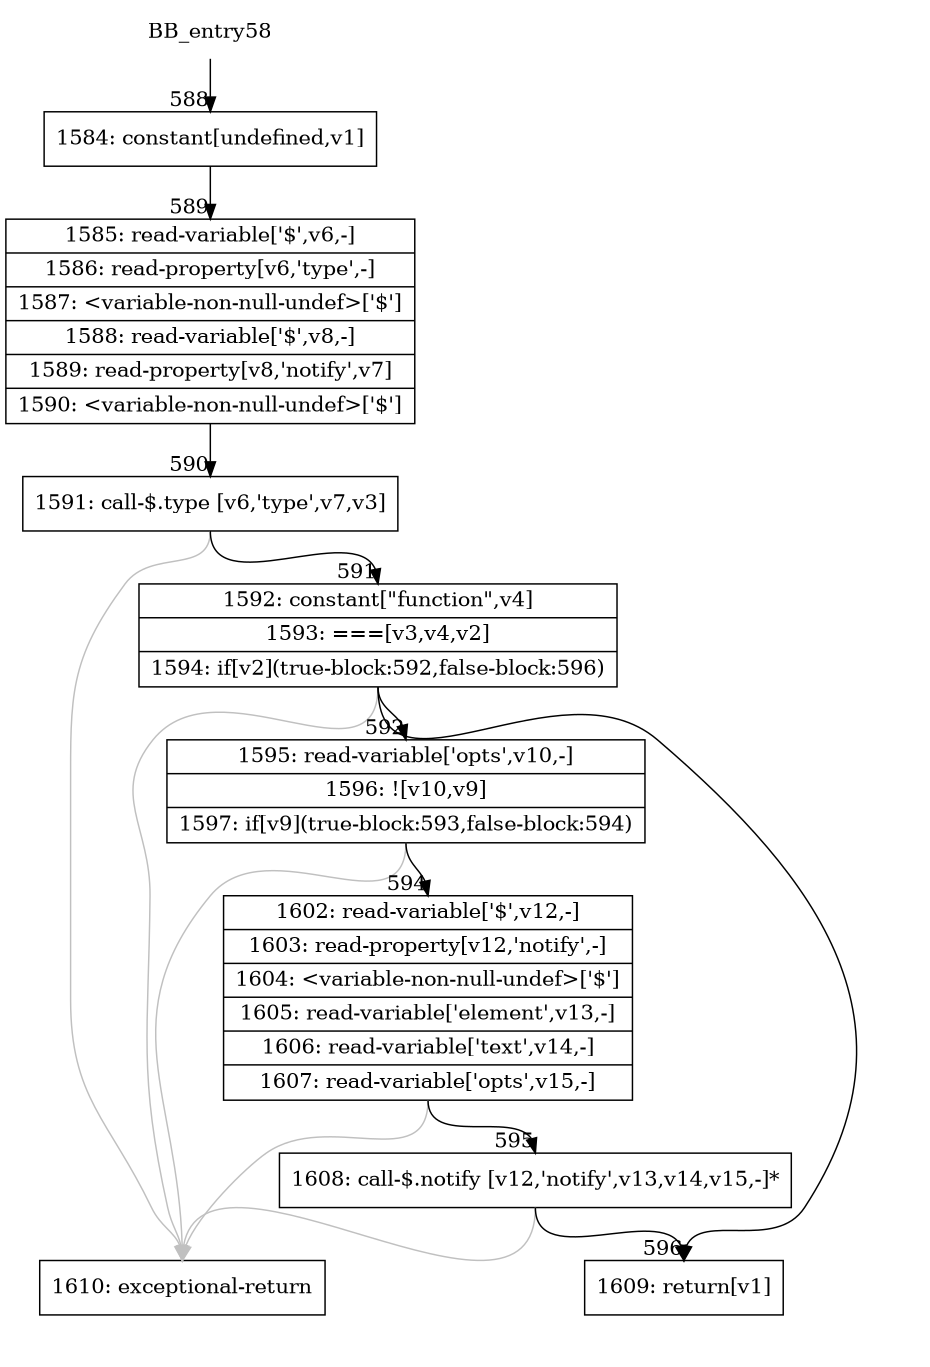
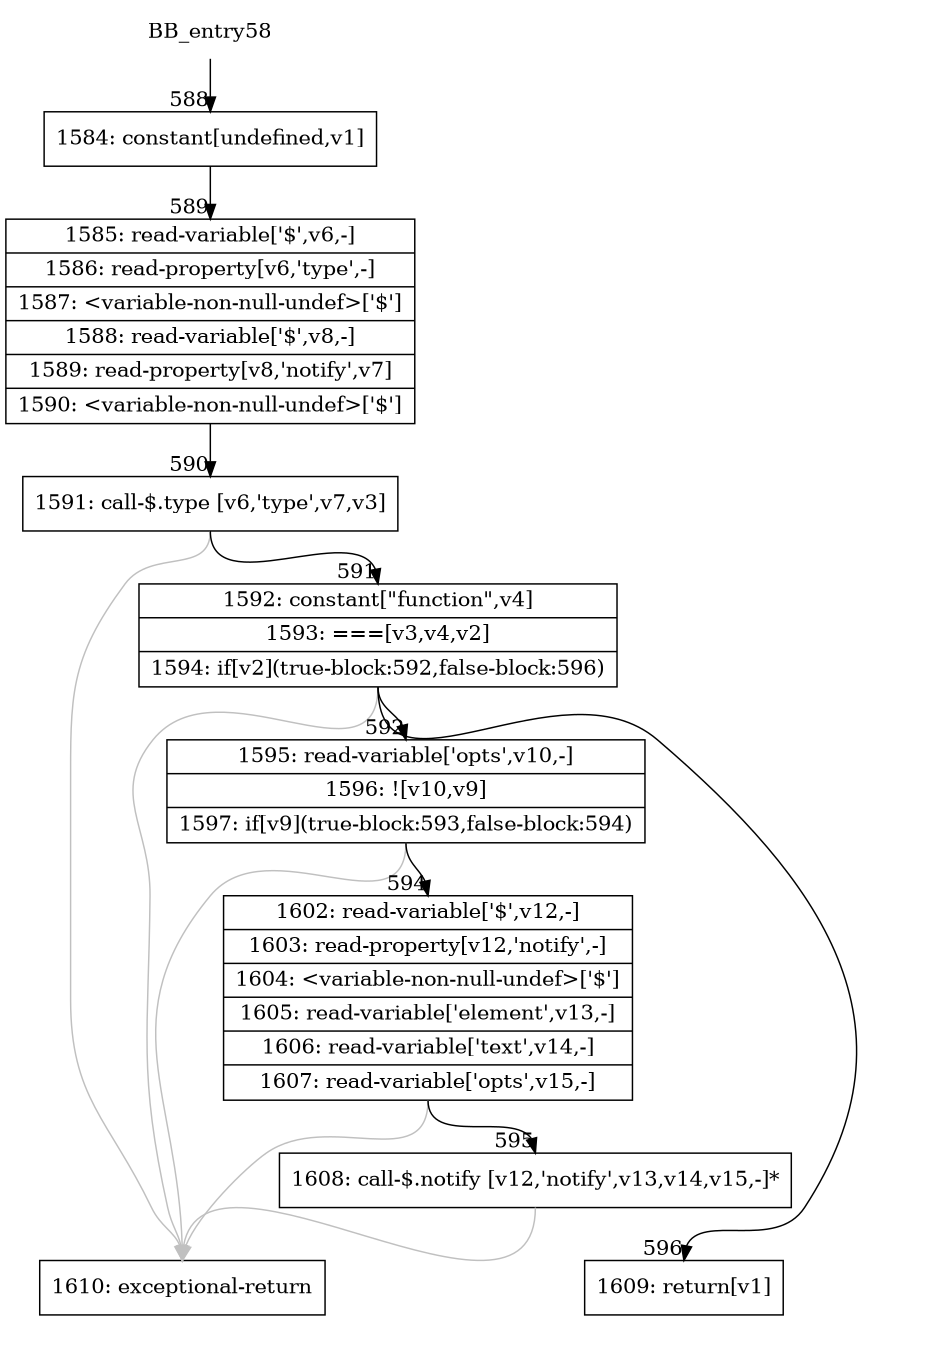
(602, 1235) -> none
